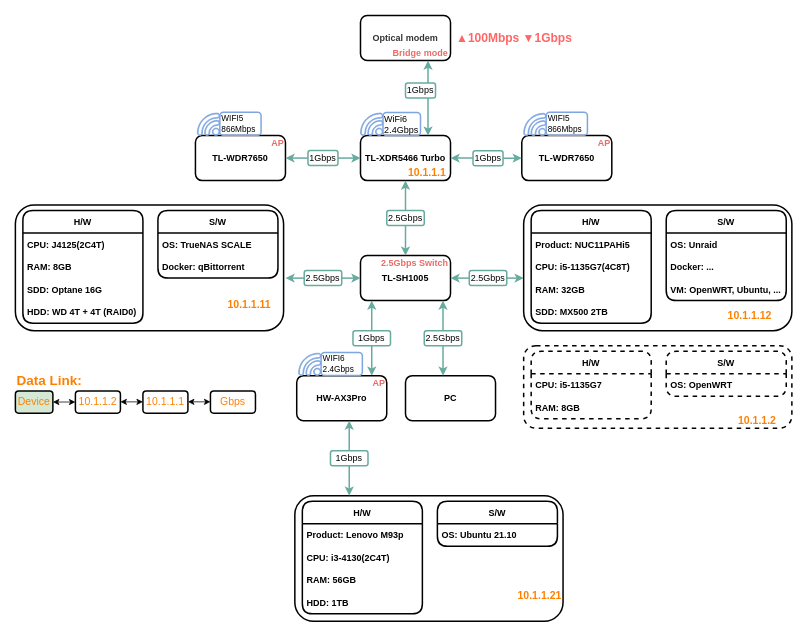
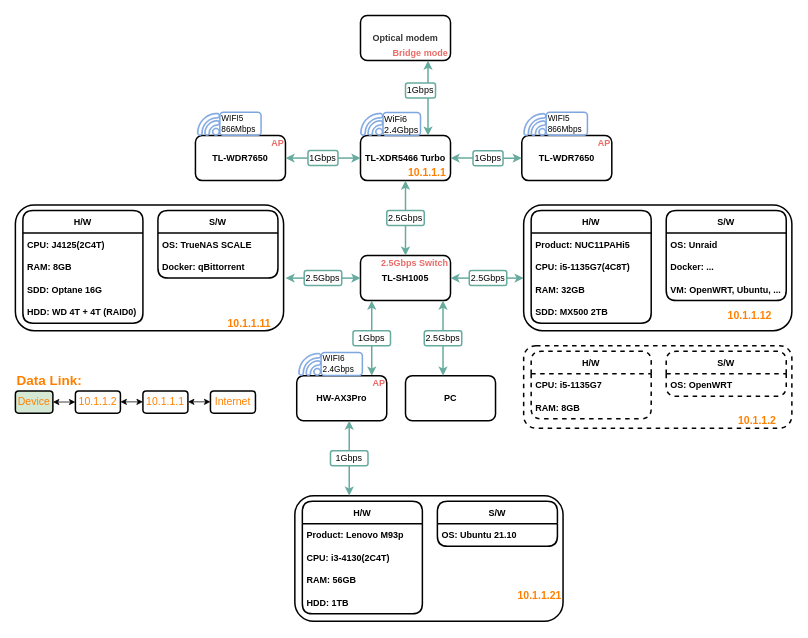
(514, 38) -> none
(249, 304) -> (249, 323)
(233, 402) -> (233, 402)
